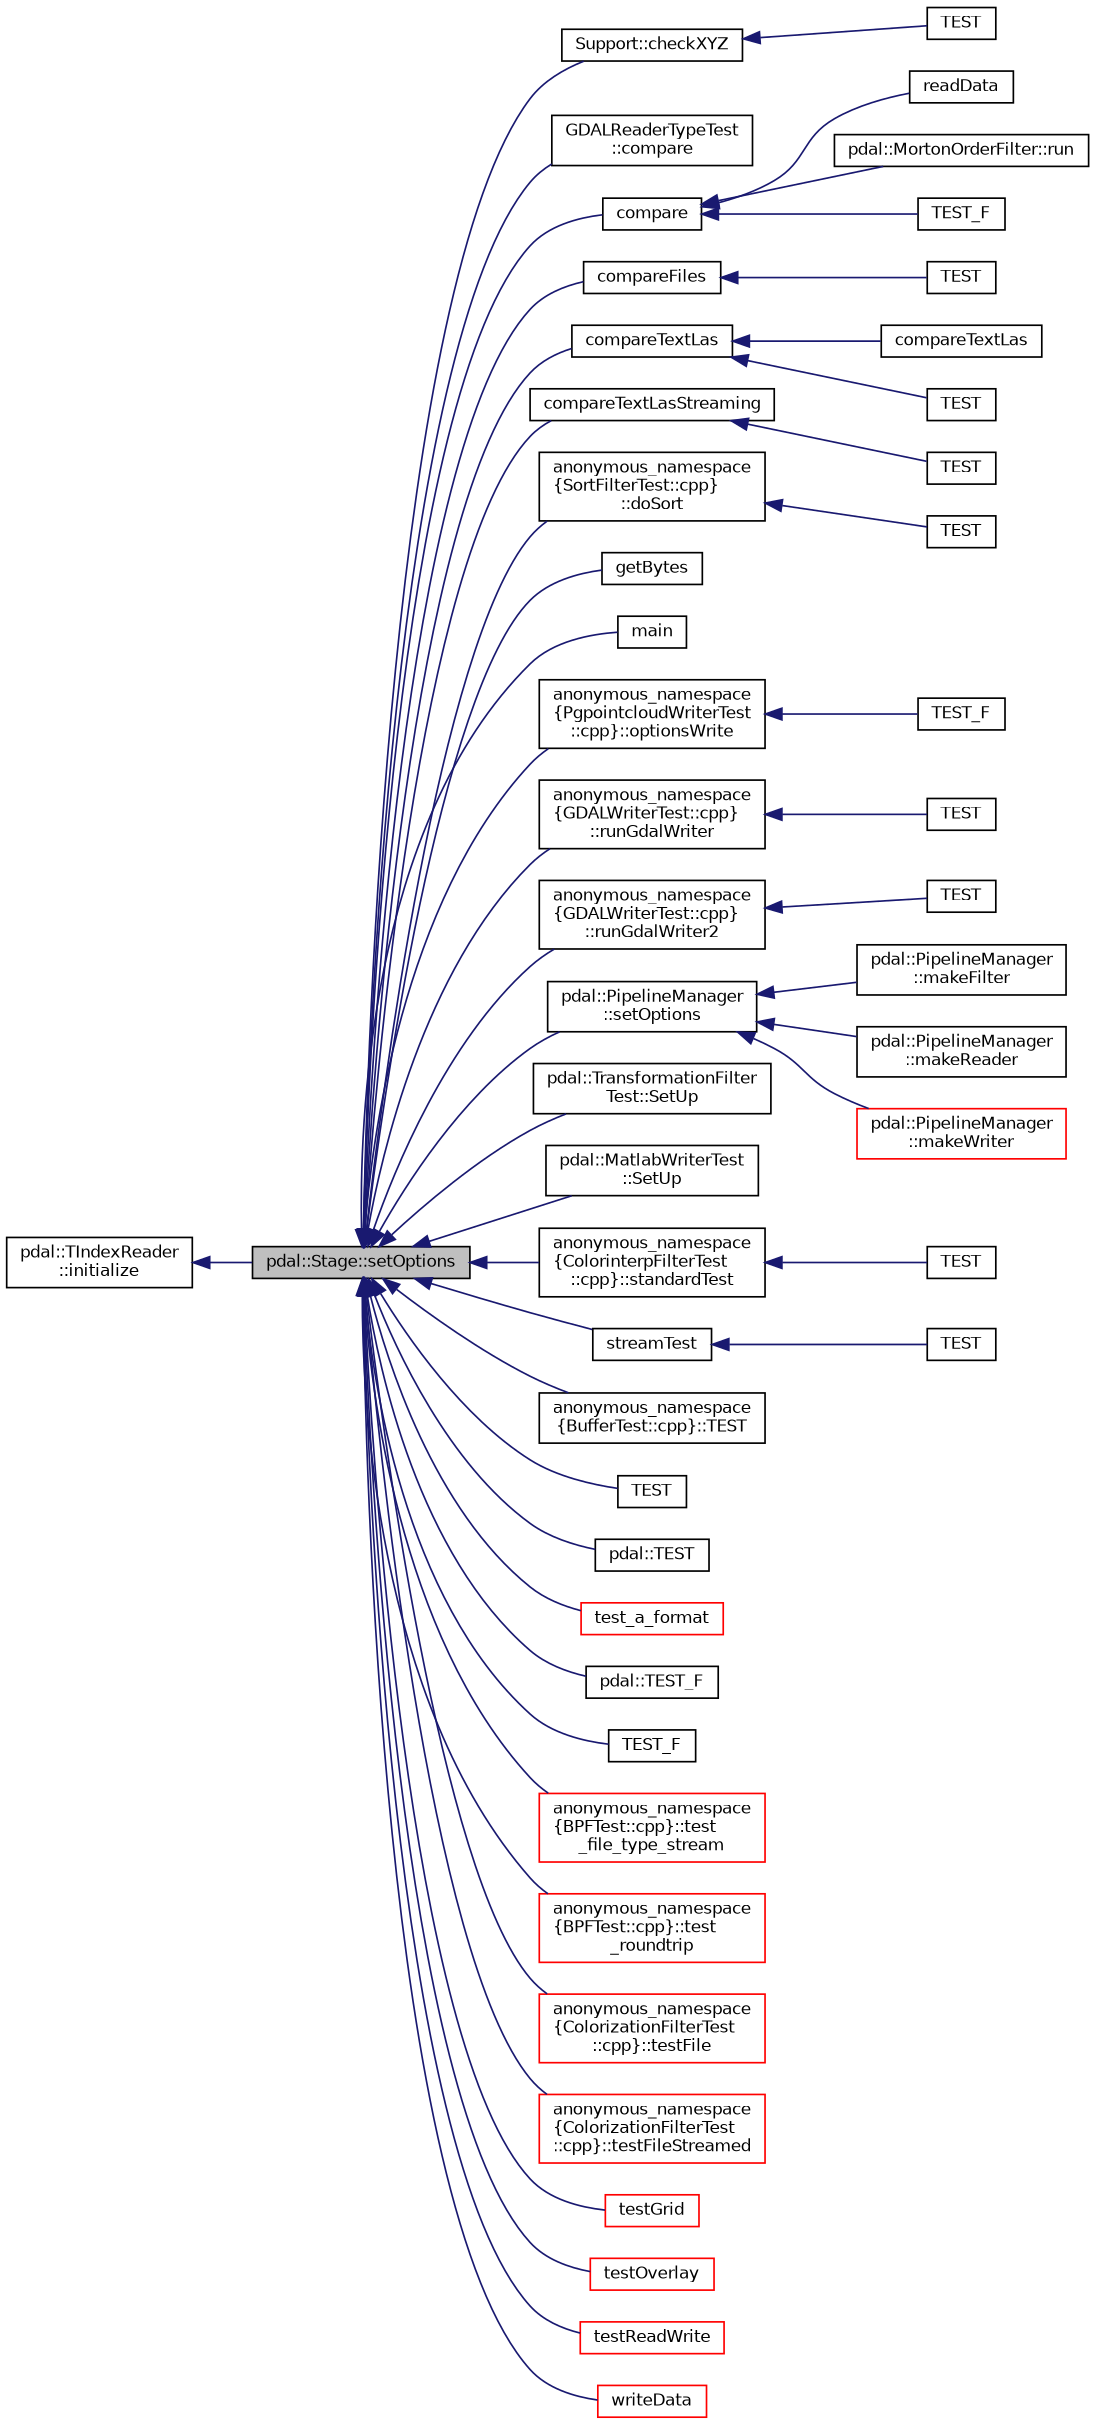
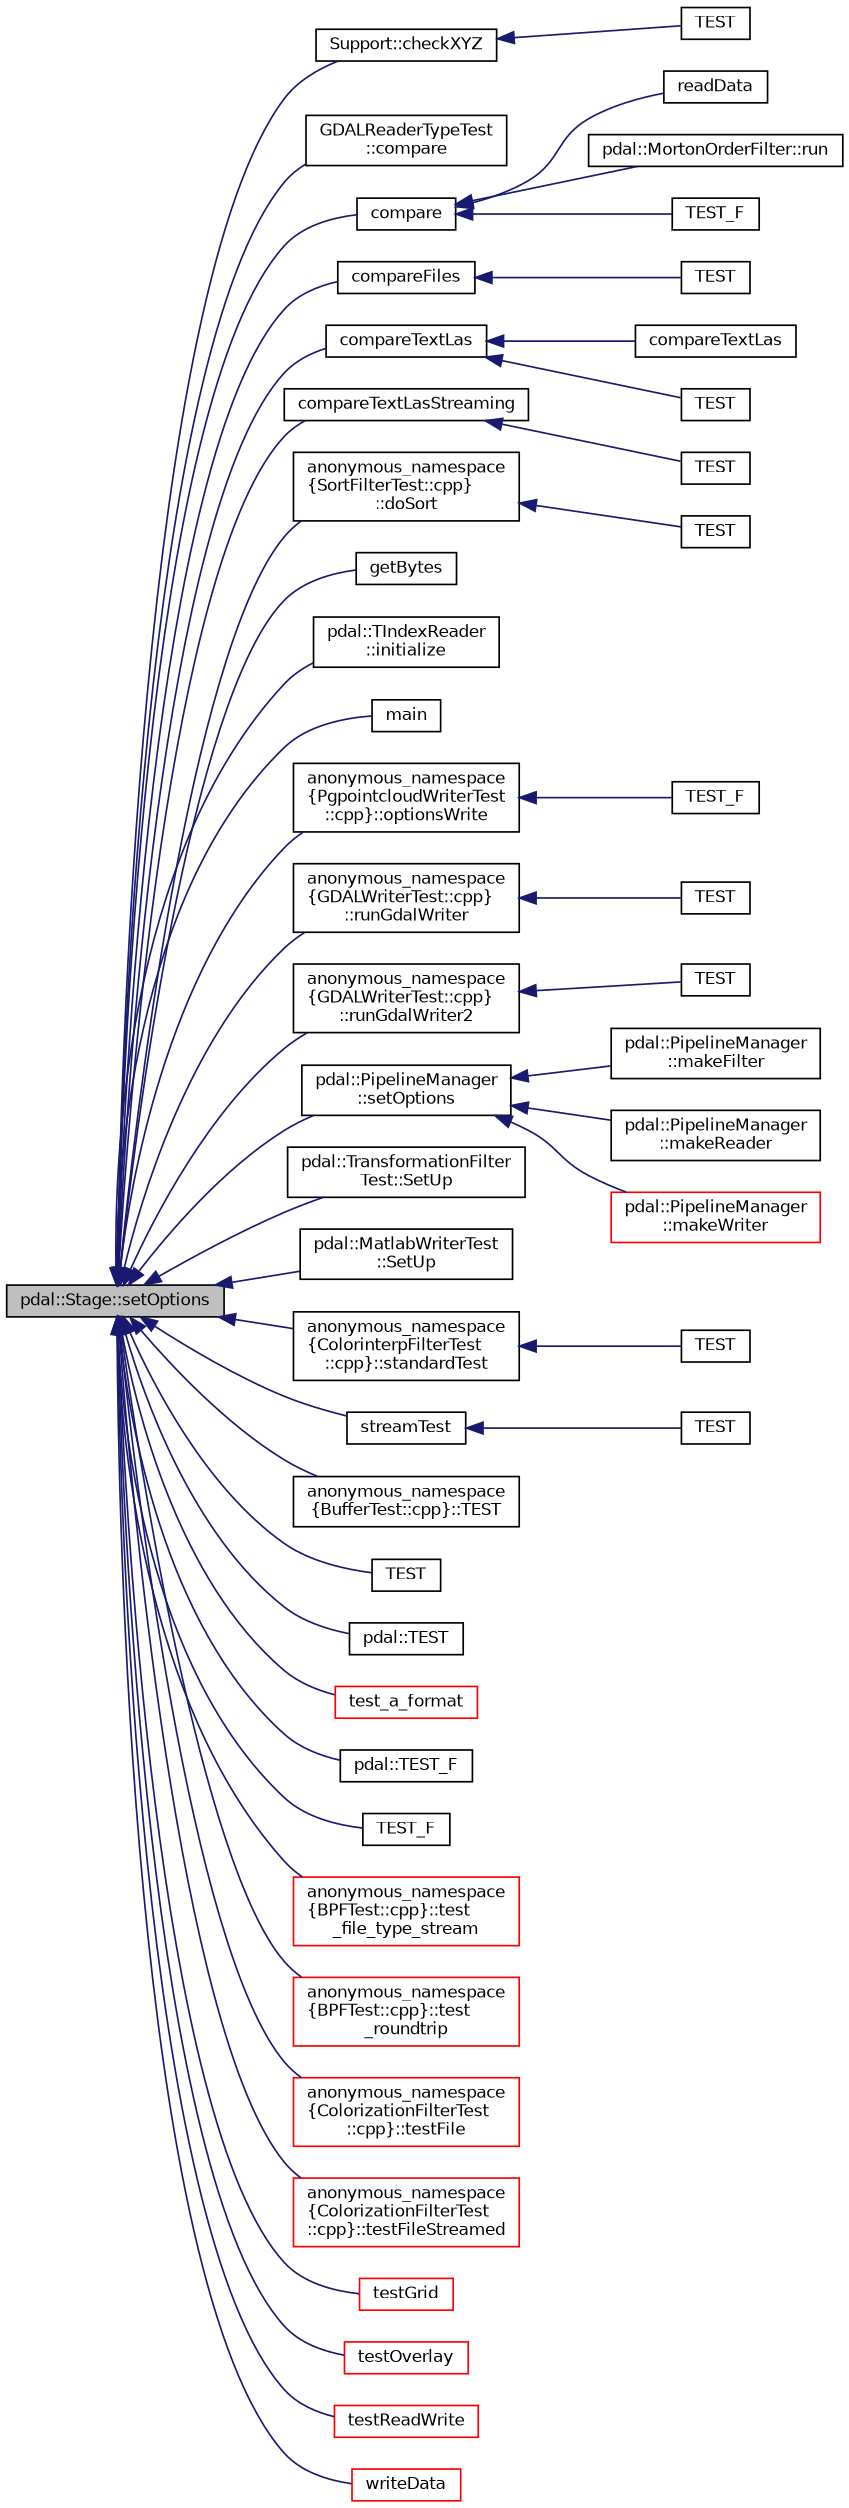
(231, 1263) -> (154, 942)
